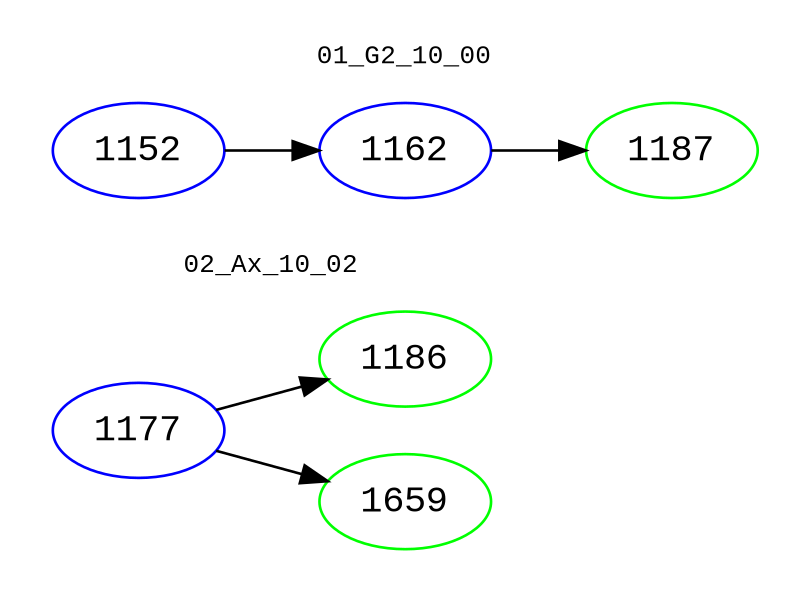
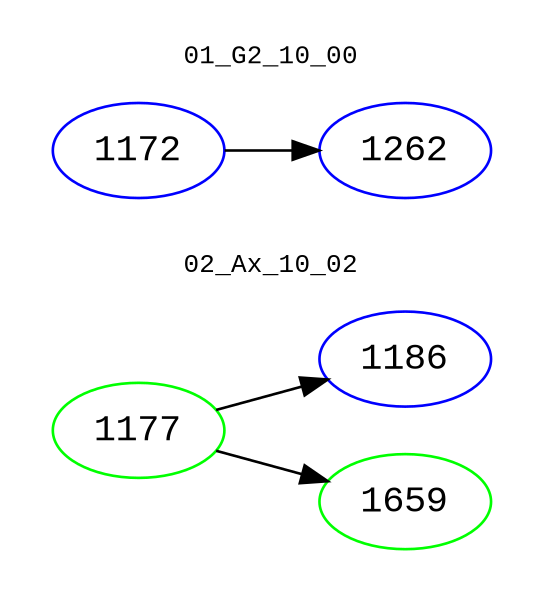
(139, 150) -> (139, 150)
(405, 150) -> (405, 150)
(672, 150) -> none
(405, 359) -> (405, 359)
(139, 430) -> (139, 430)
